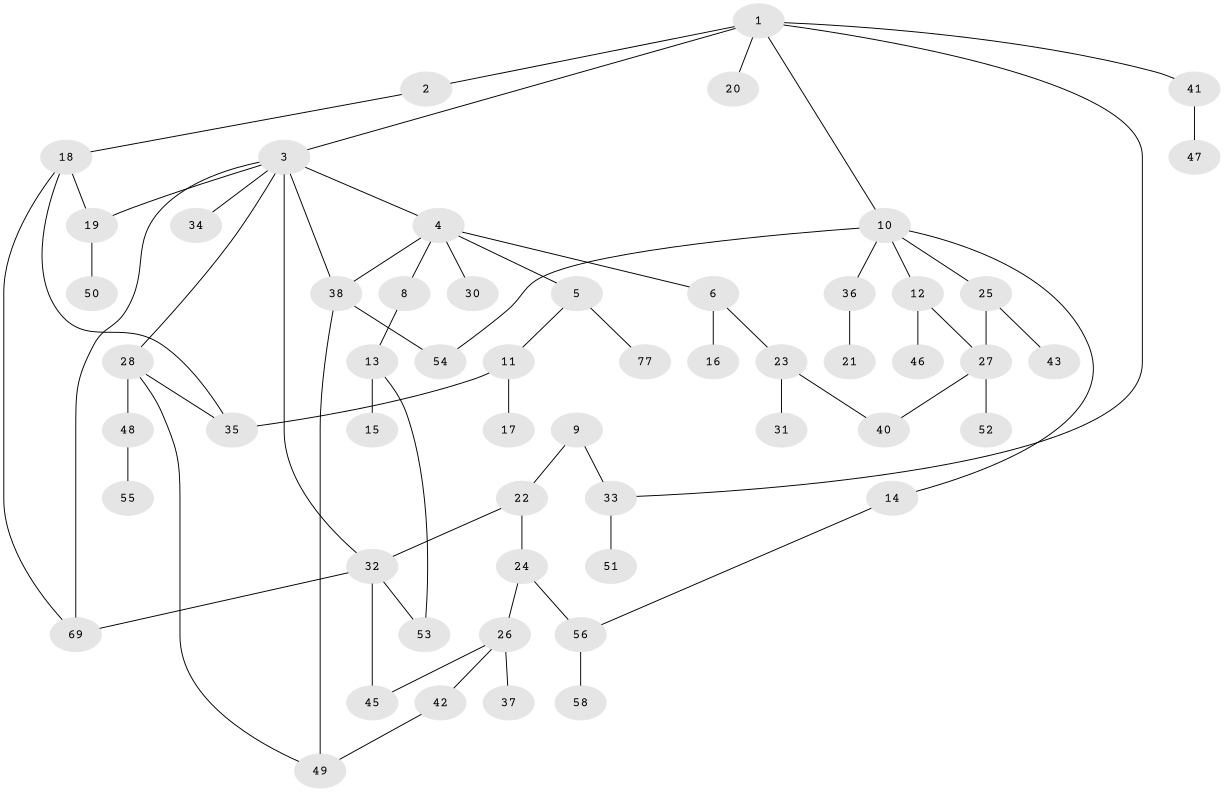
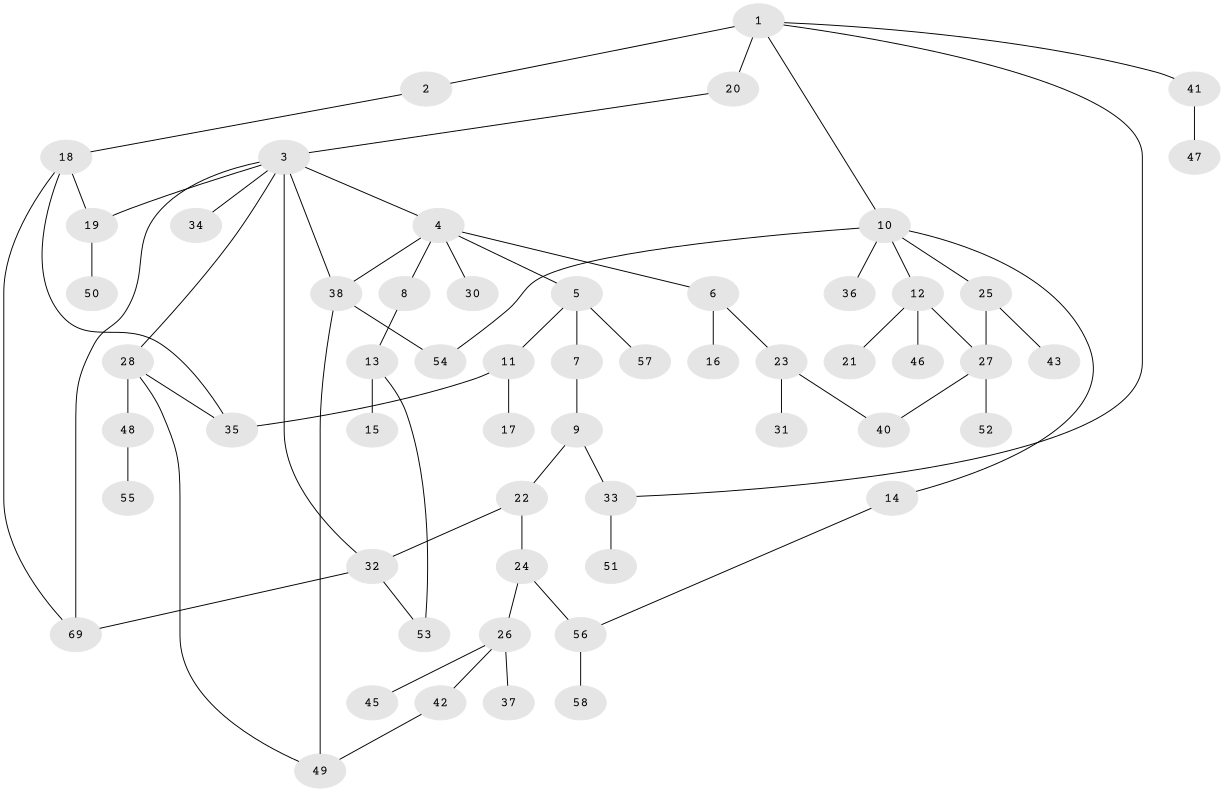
(521, 89) -> (509, 123)
(850, 328) -> (884, 328)
none -> (577, 362)
(645, 362) -> (645, 362)
(372, 635) -> none
